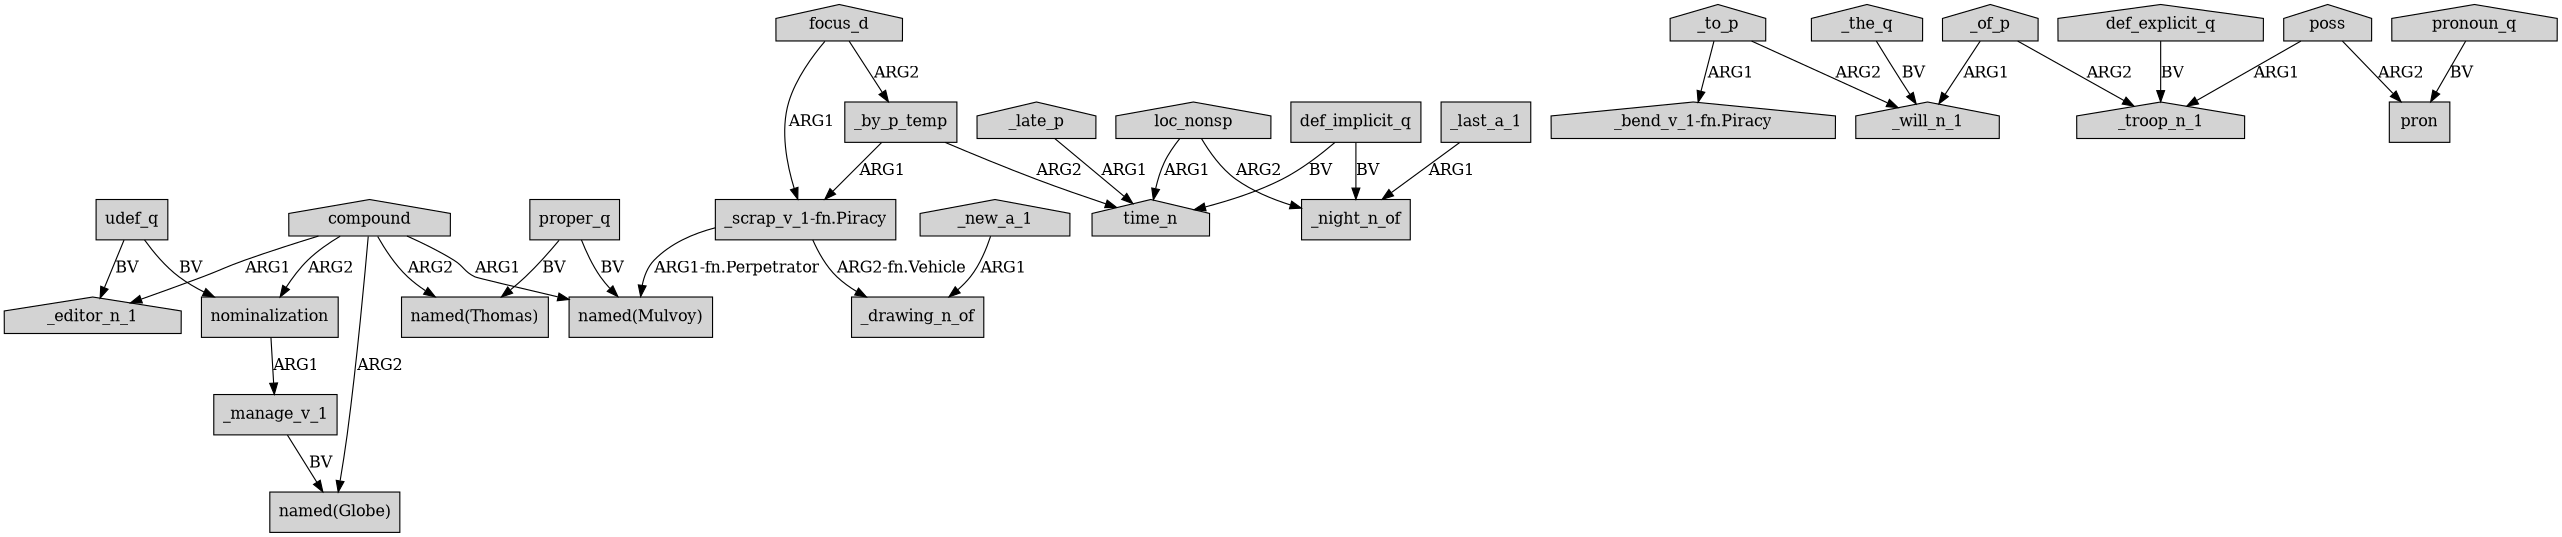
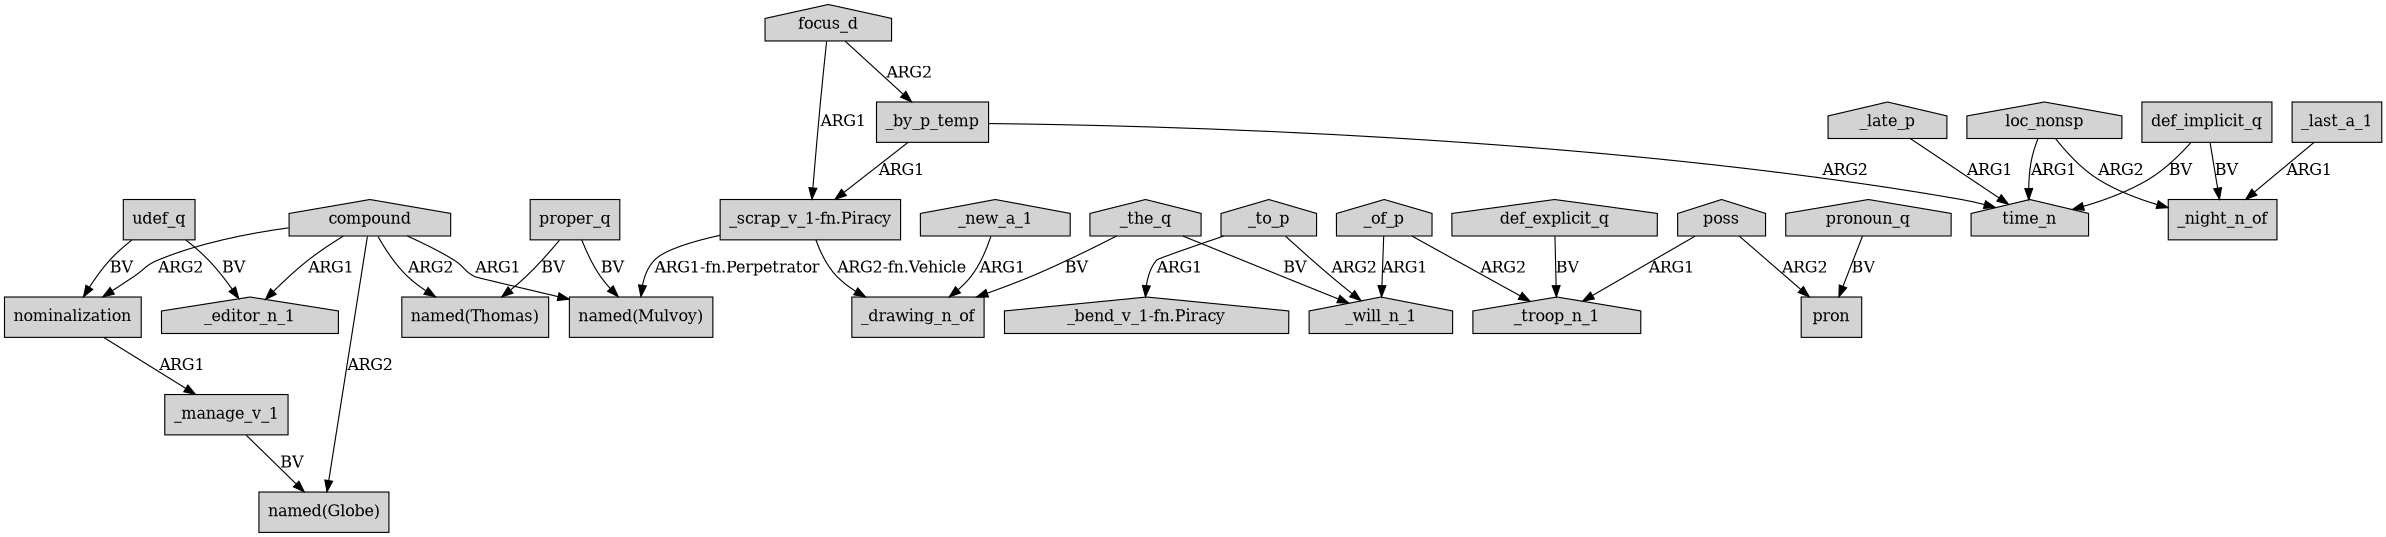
none -> (1053, 267)
